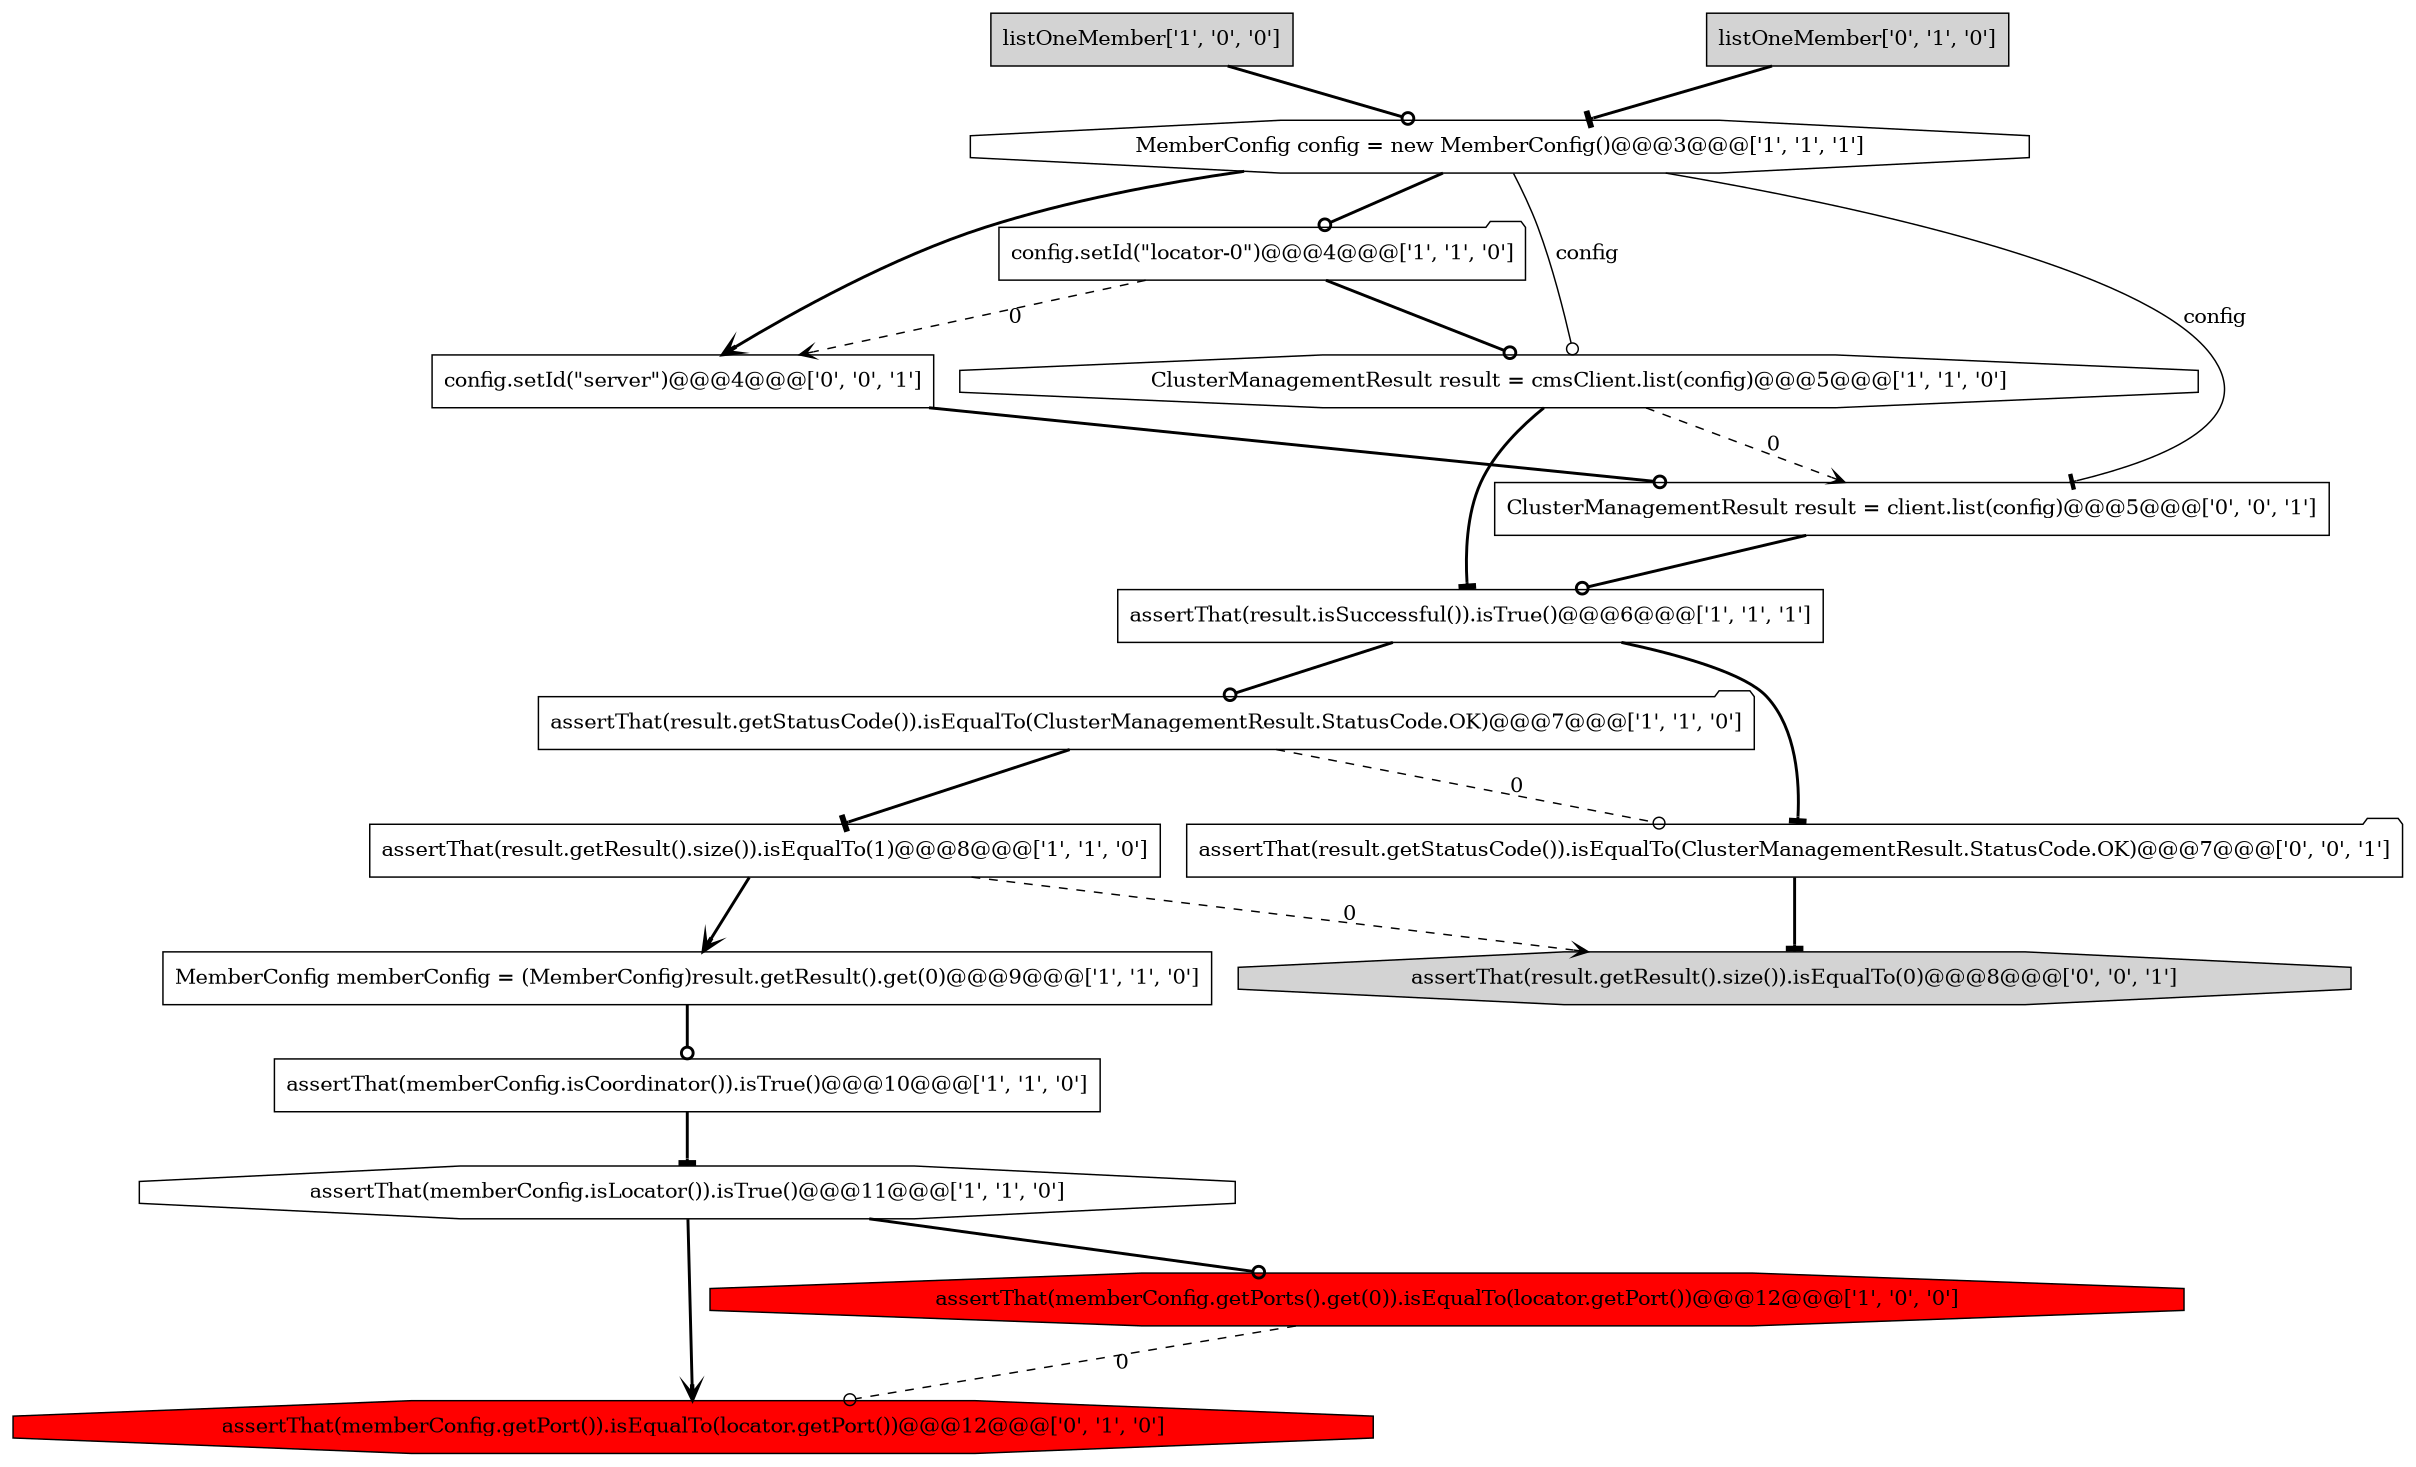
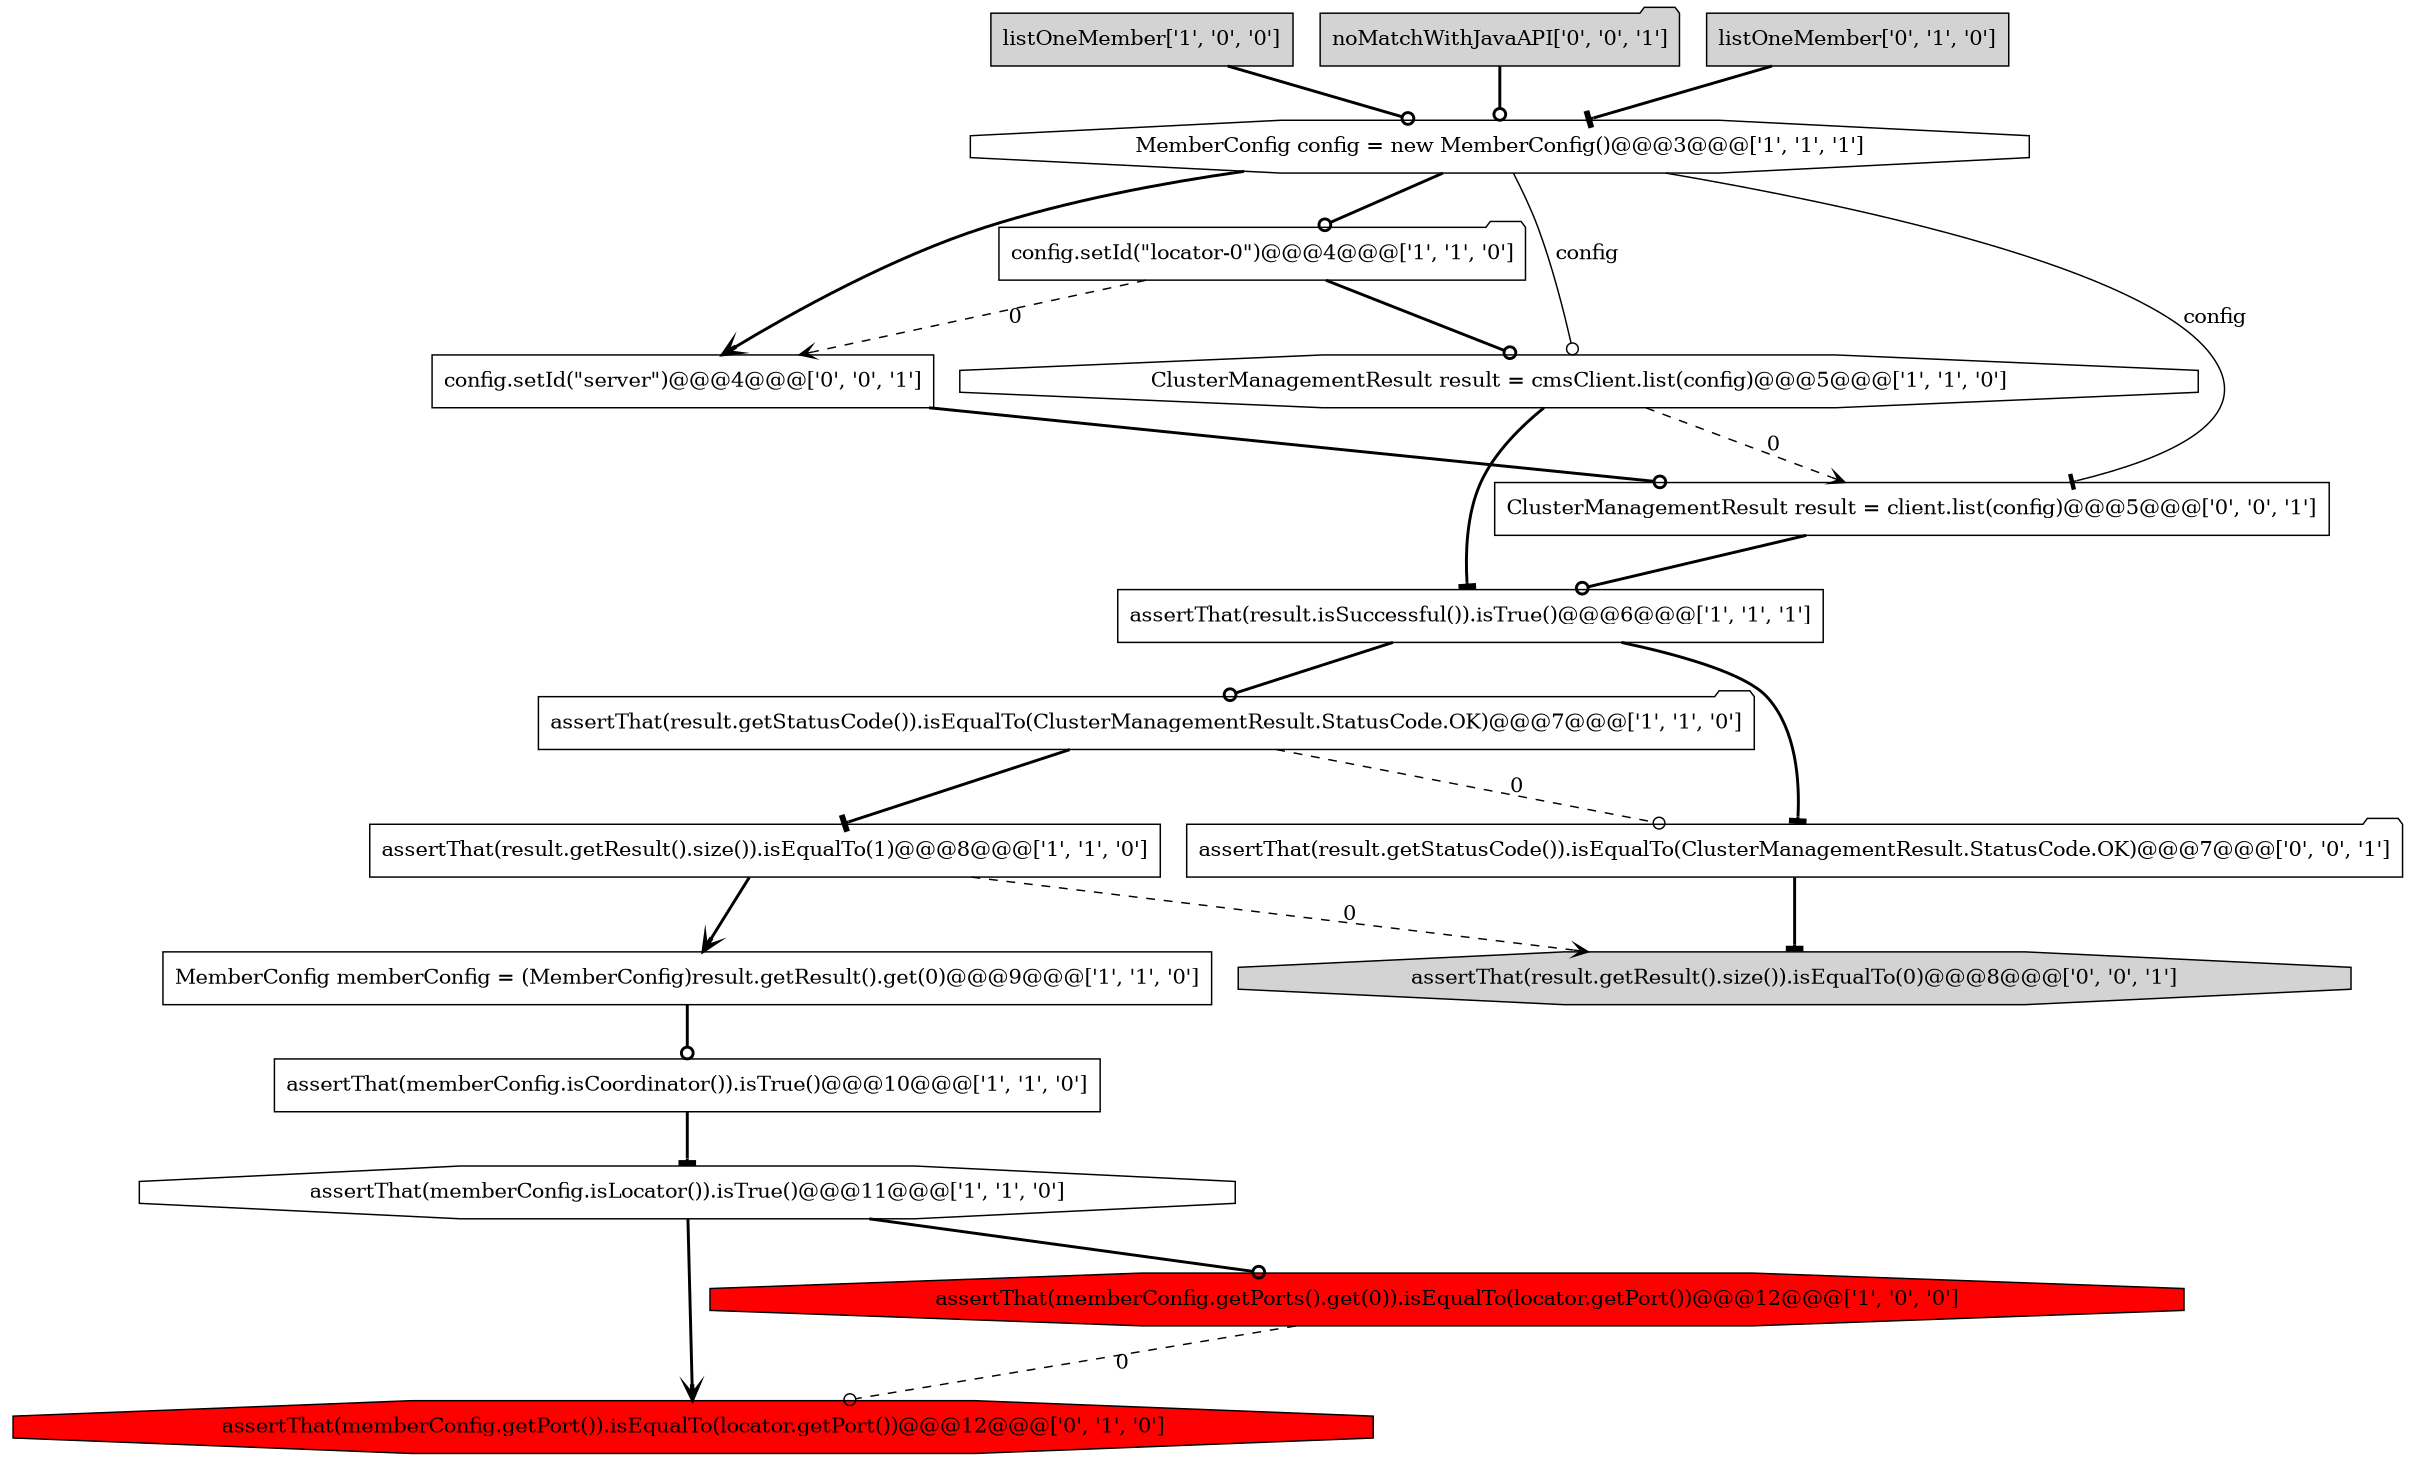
none -> (1500, 40)
